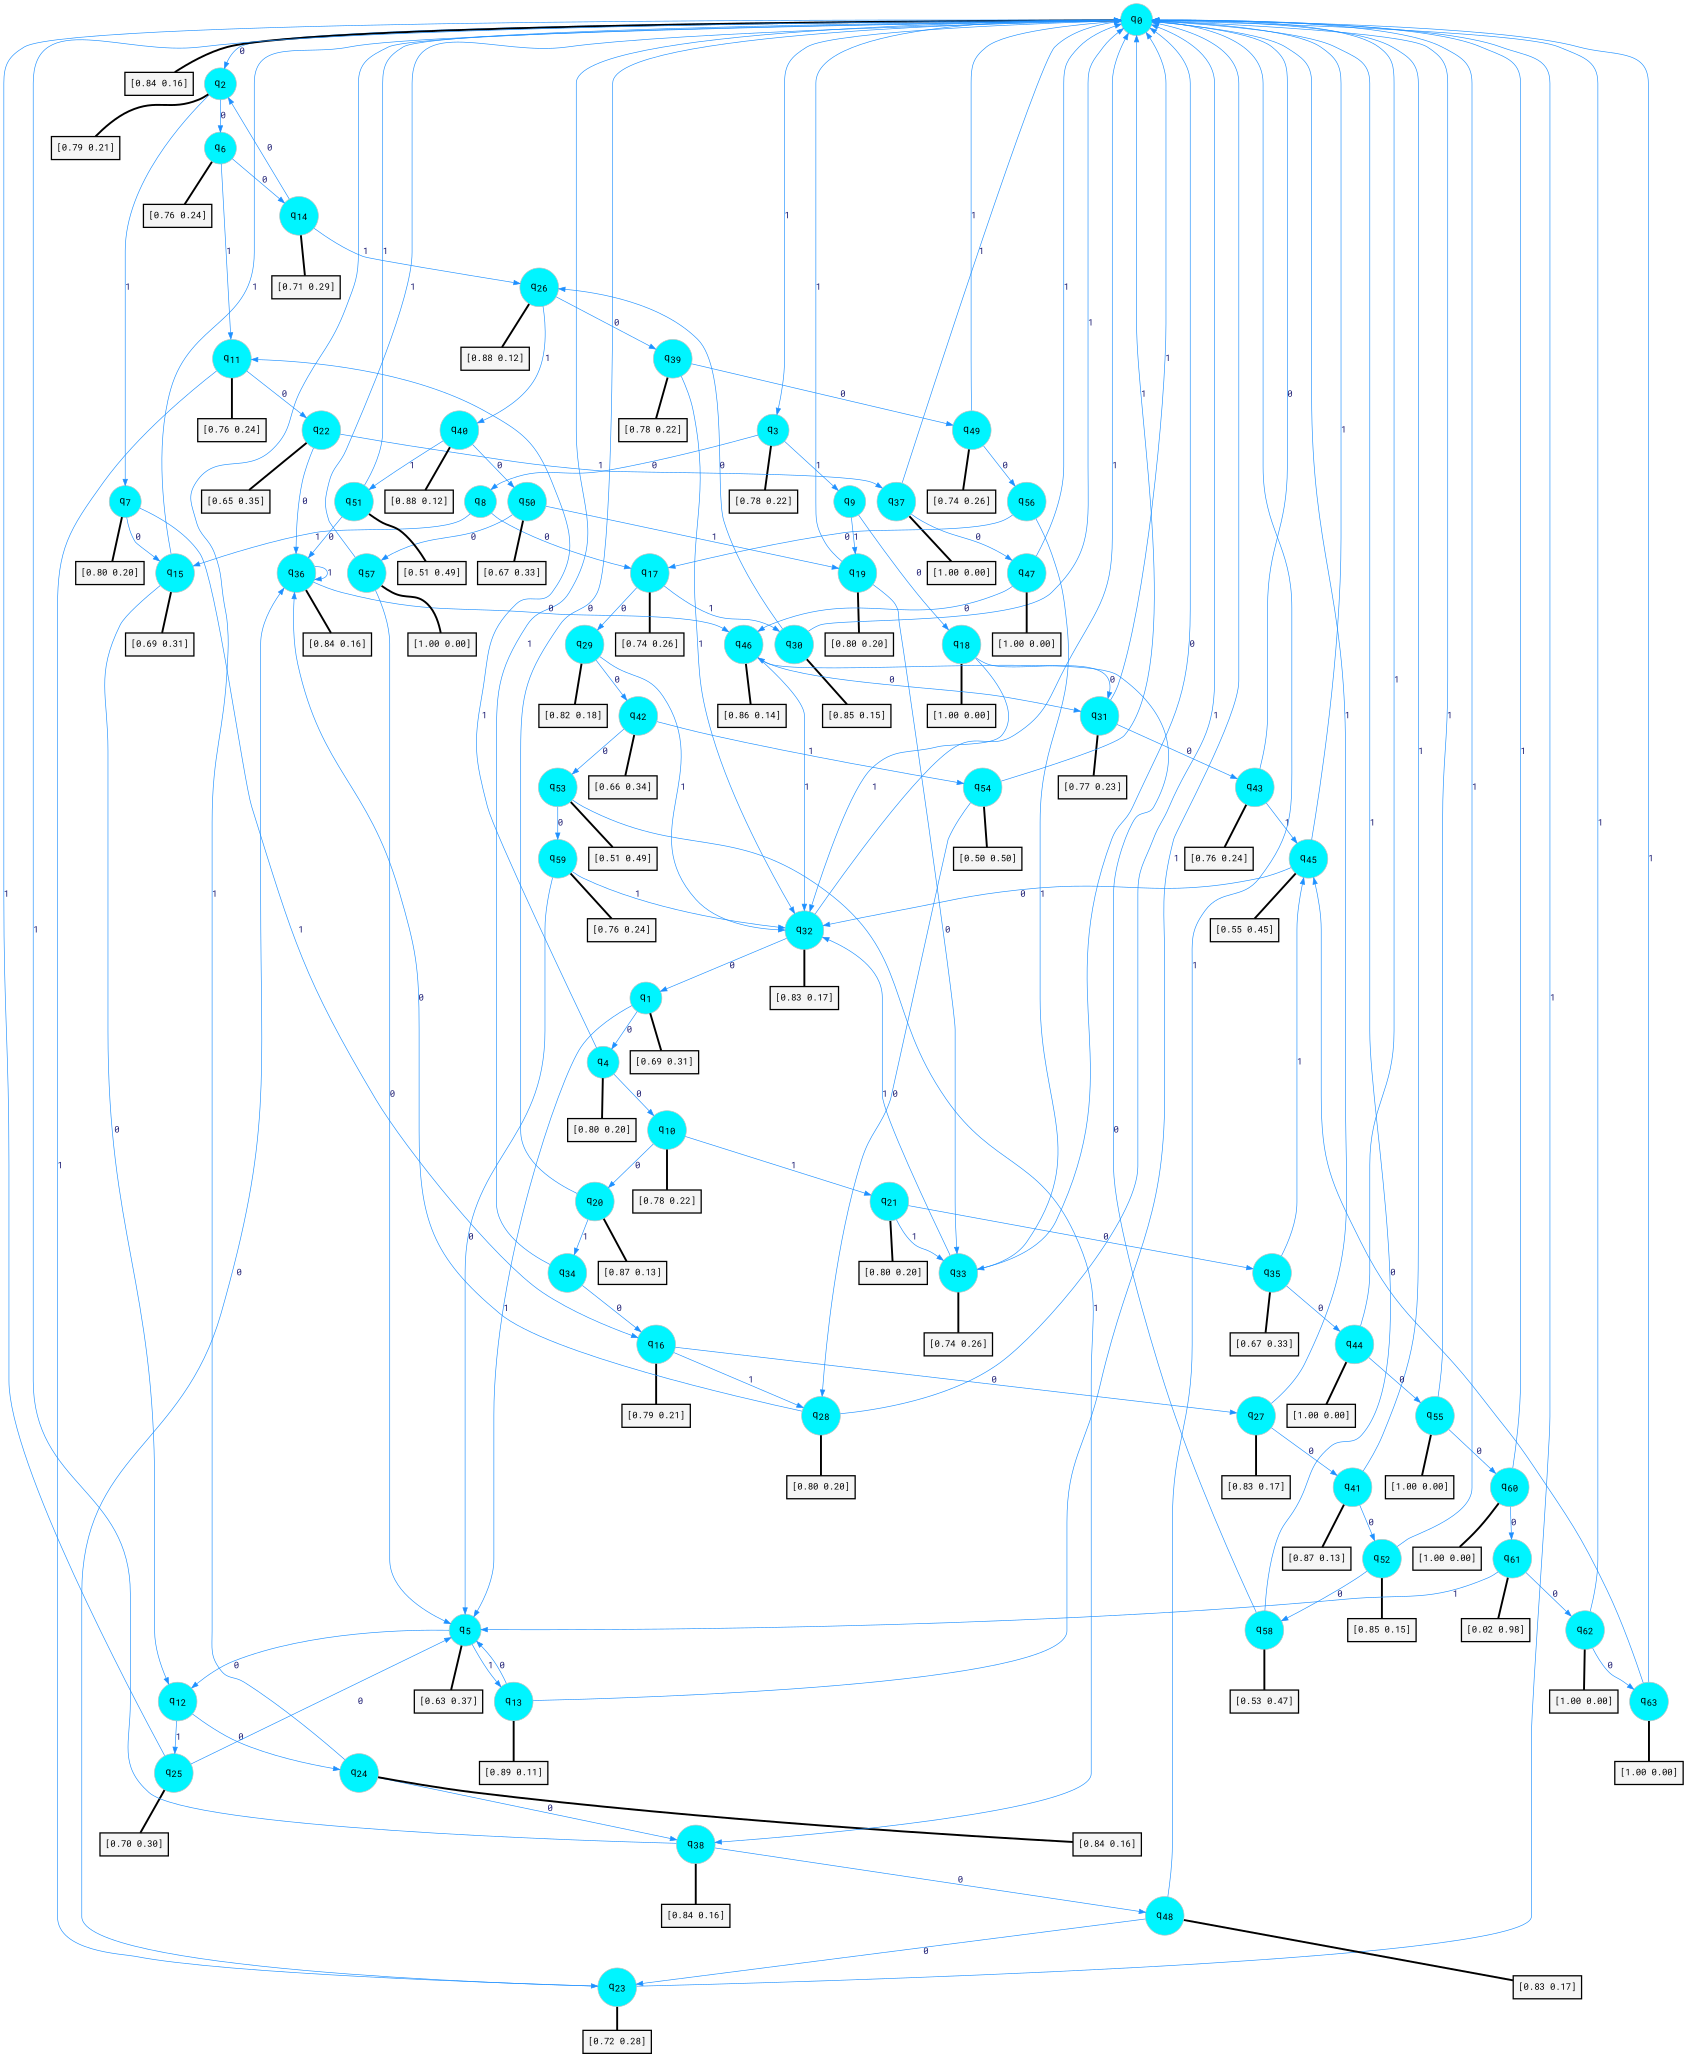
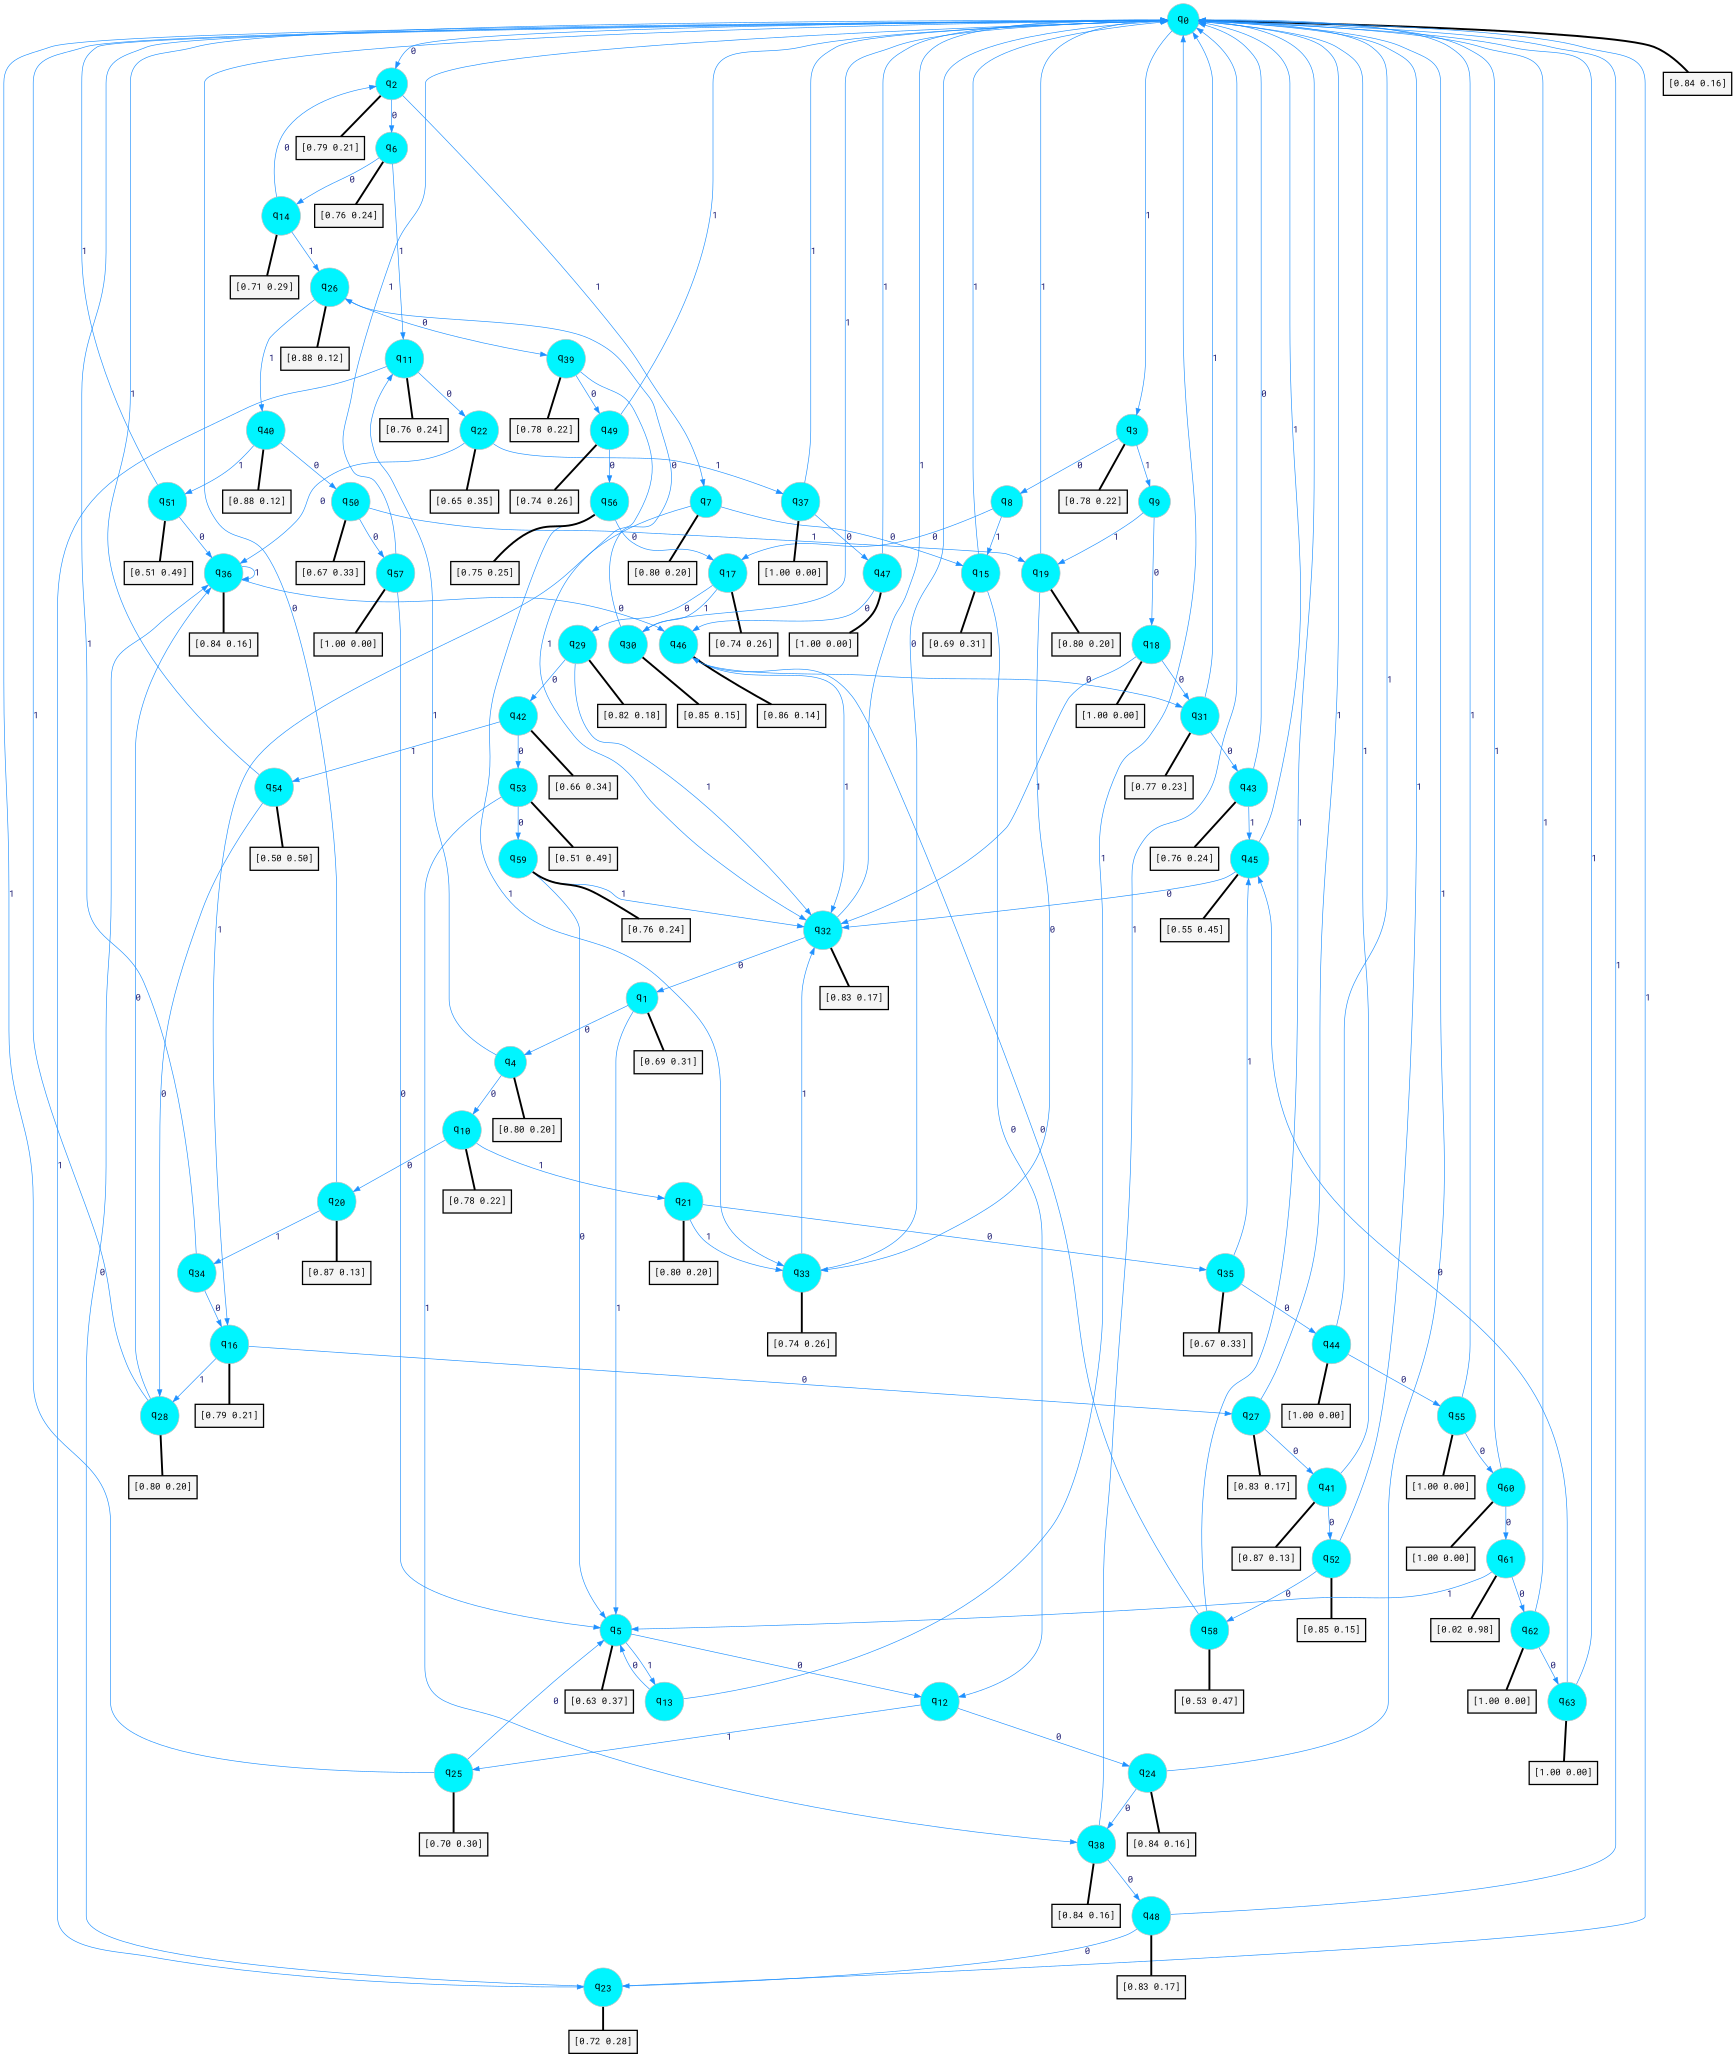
none -> (485, 573)
(514, 1773) -> none
